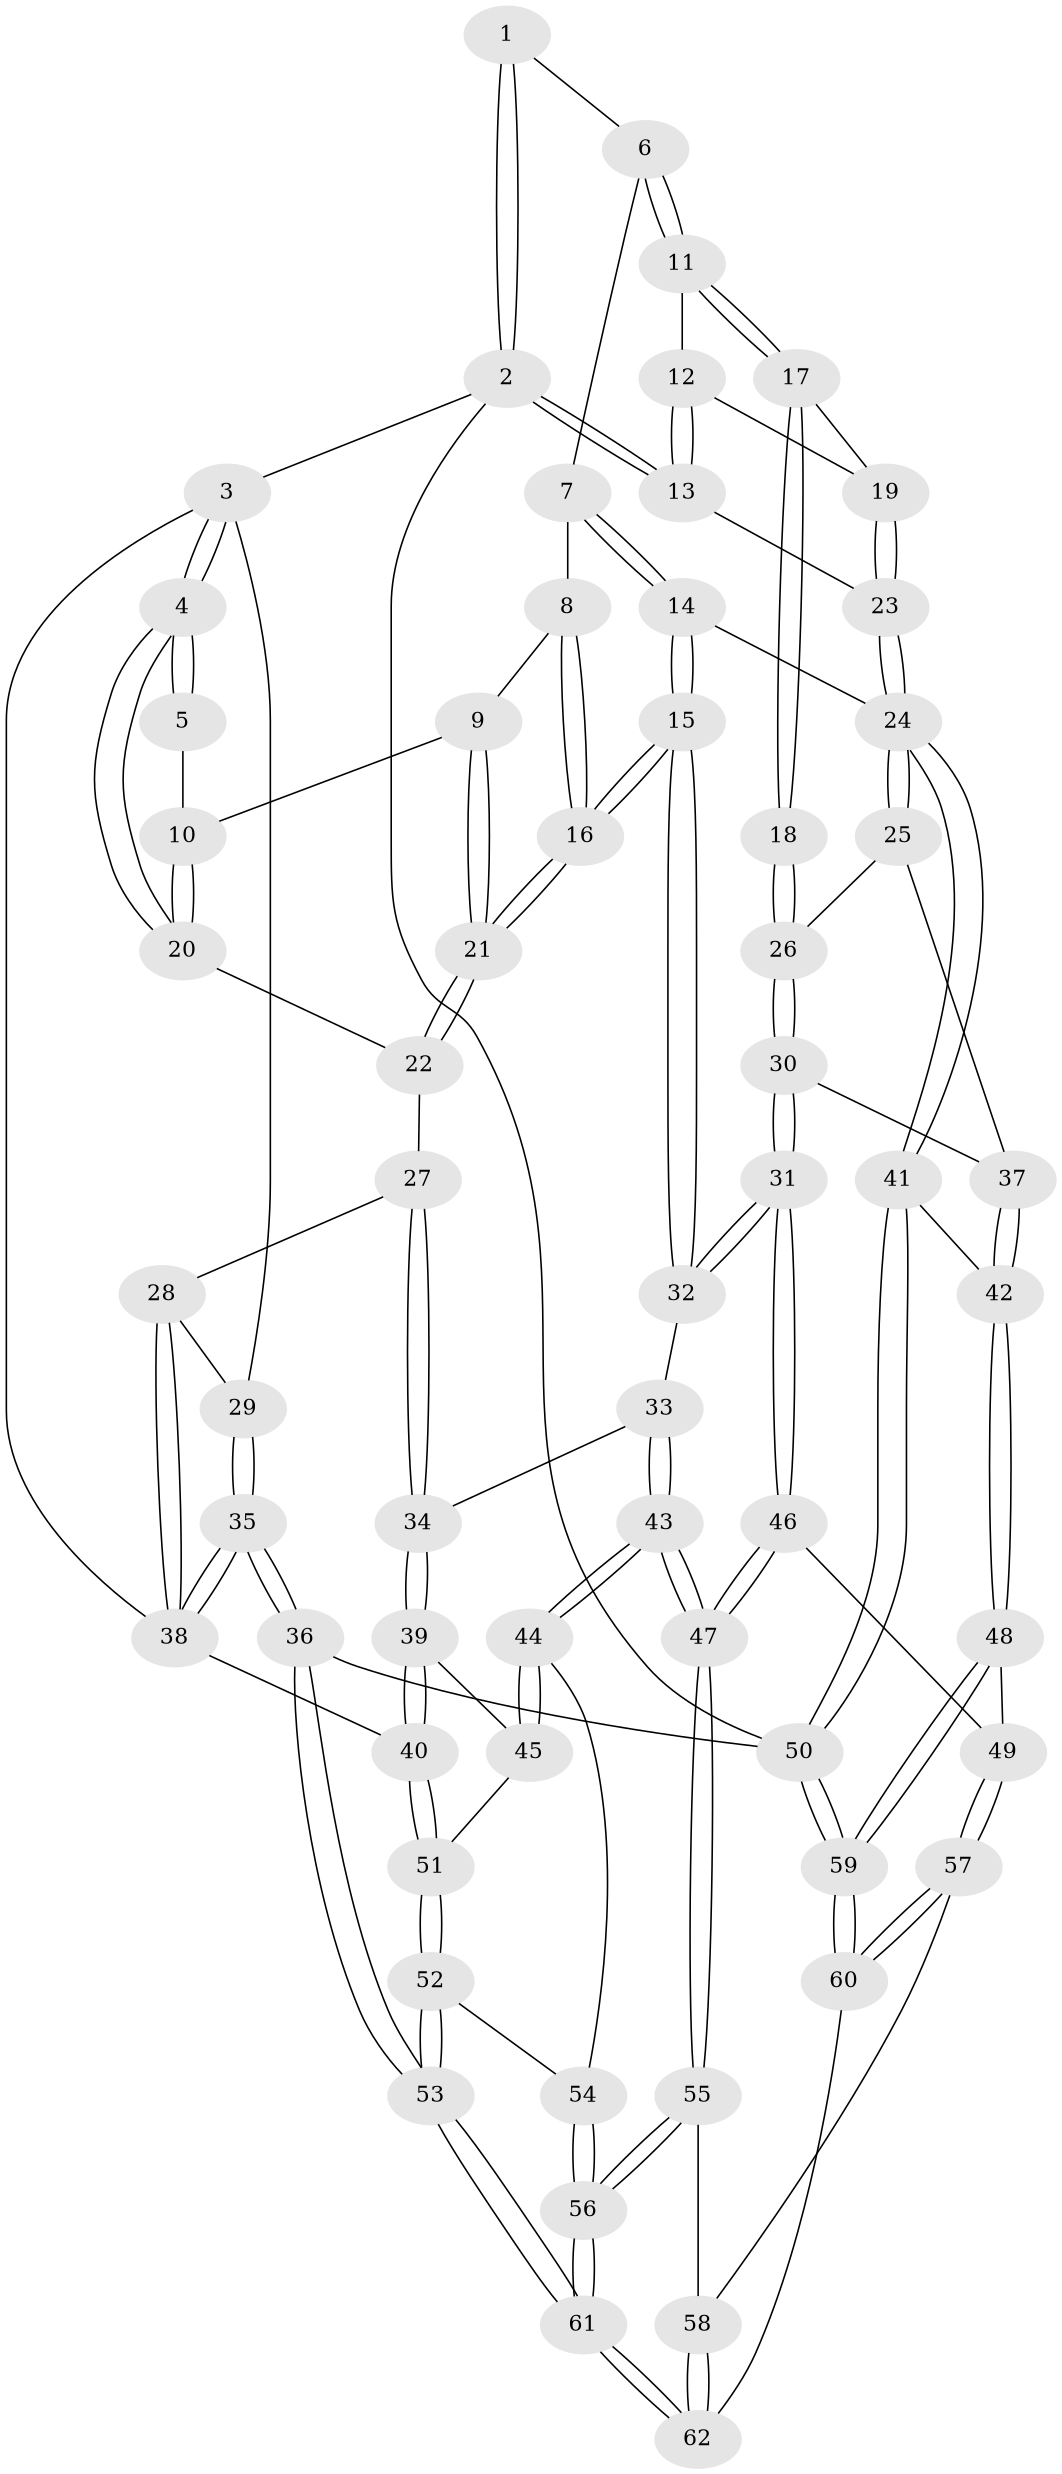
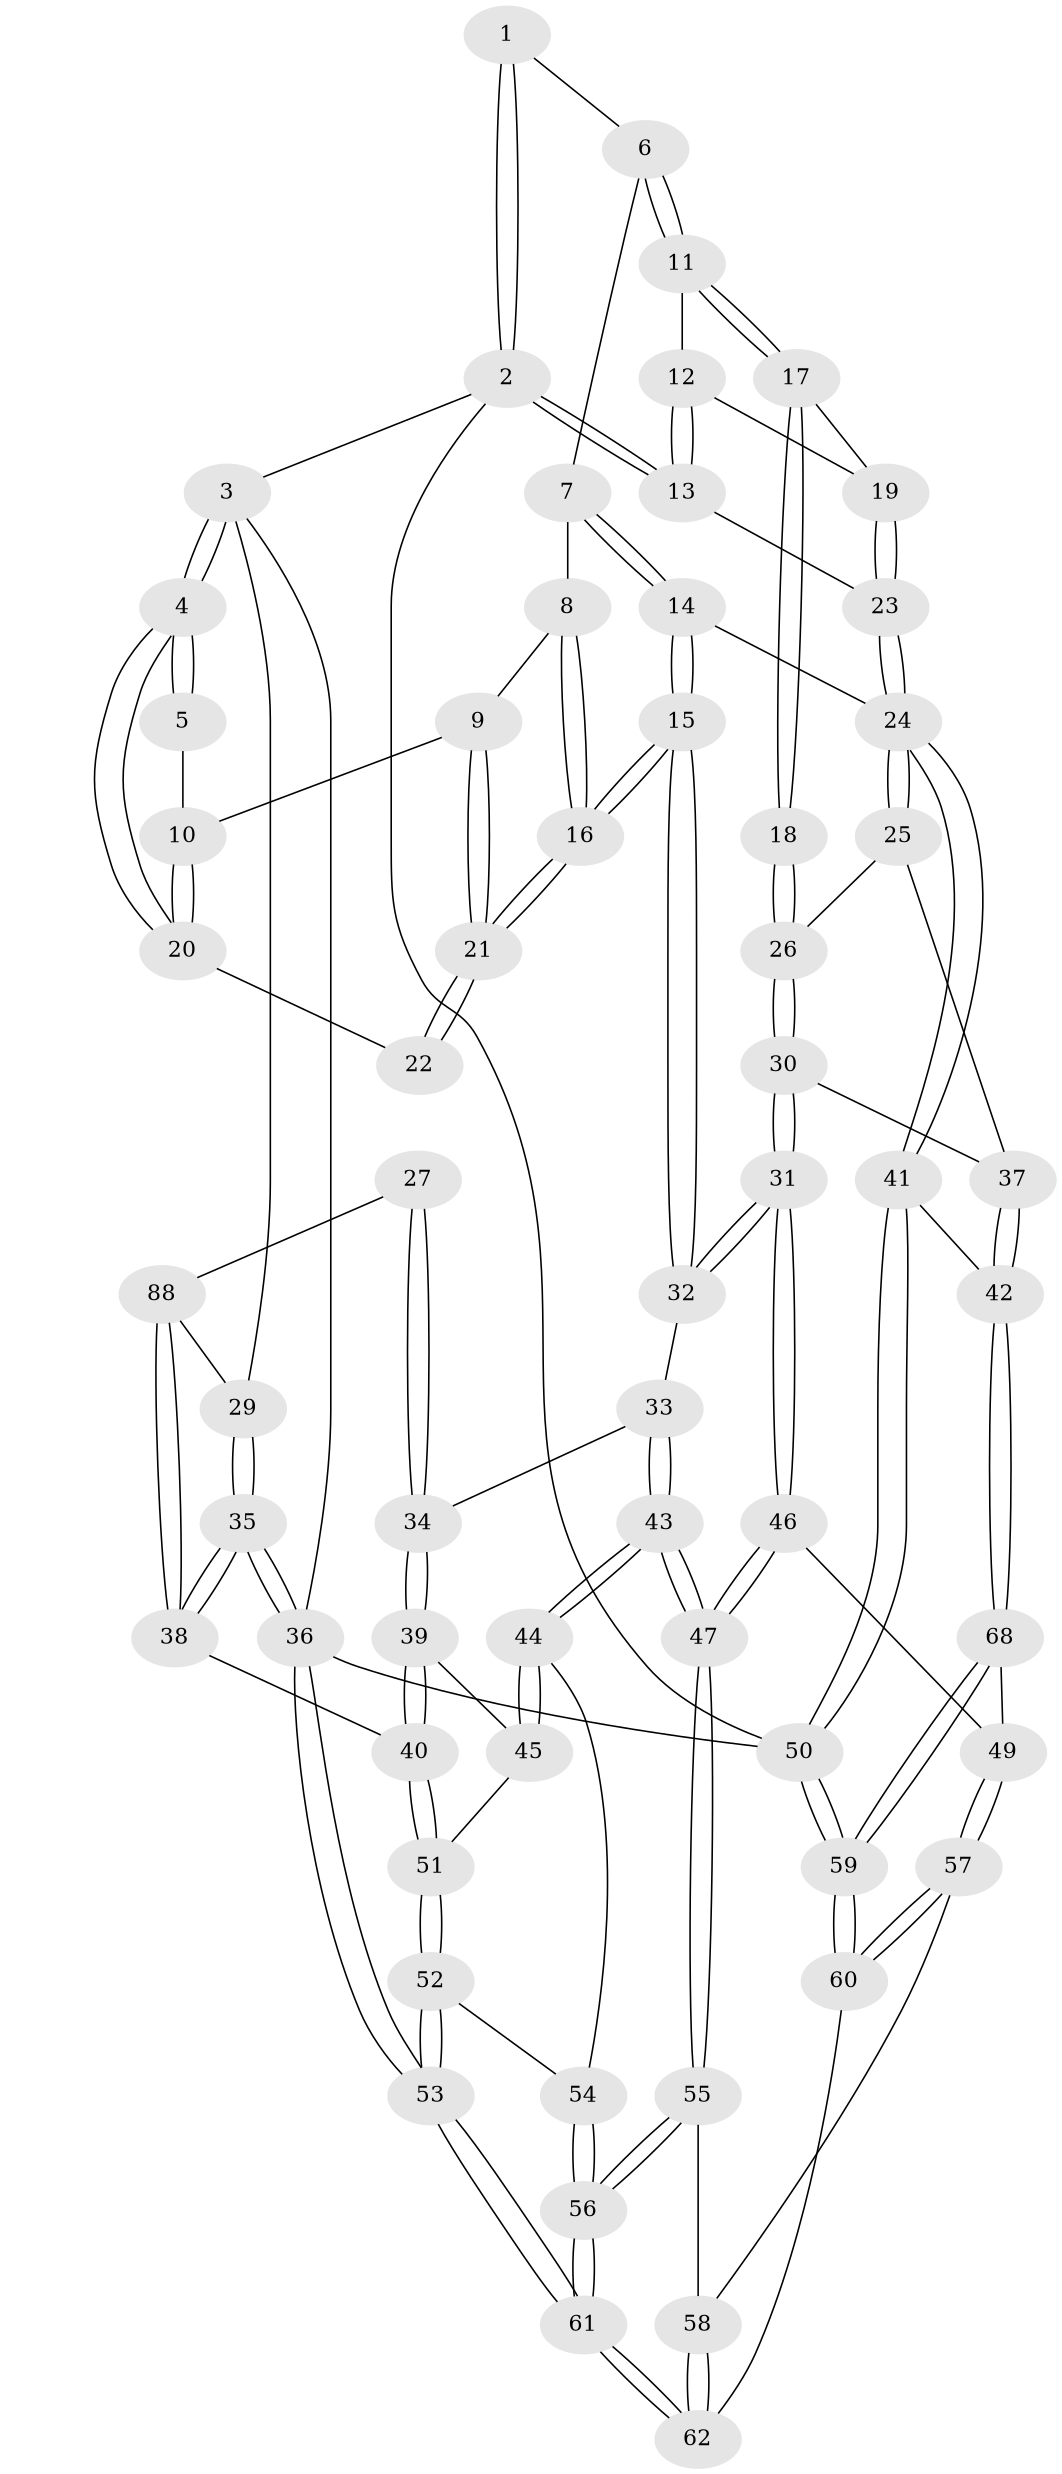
(6, 1047) -> (331, 1055)
(419, 1123) -> none
(162, 1294) -> (162, 1294)
(1000, 1638) -> (1000, 1638)
